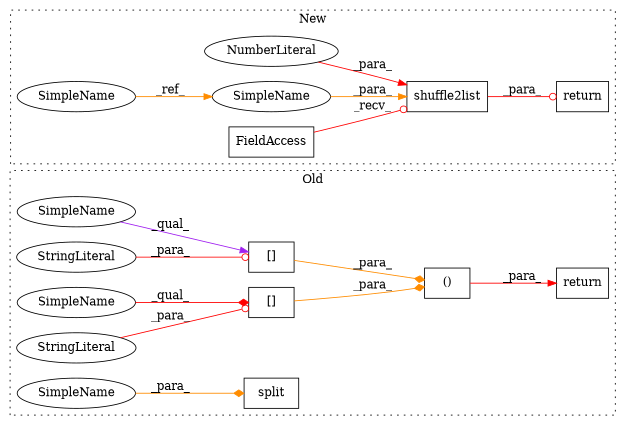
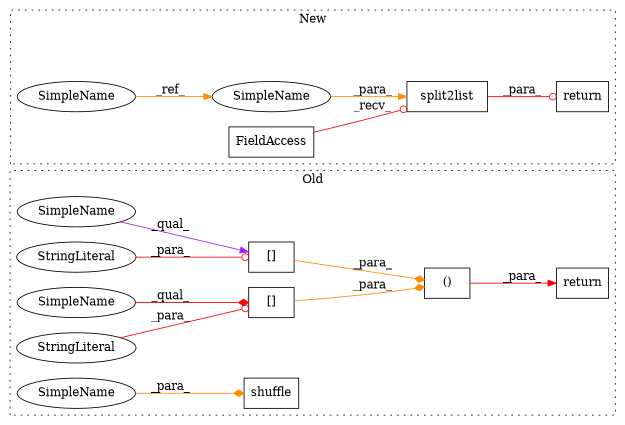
(271, 51) -> none
(447, 97) -> (447, 97)
(271, 393) -> (271, 393)
